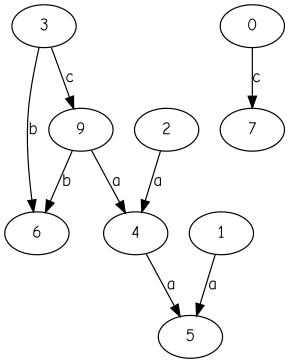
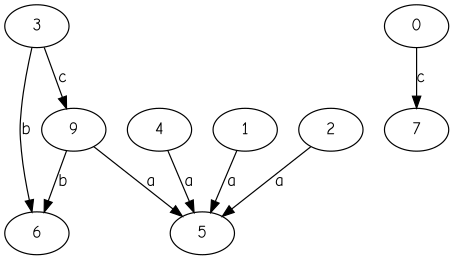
(105, 176) -> (133, 178)
(153, 176) -> (271, 178)
